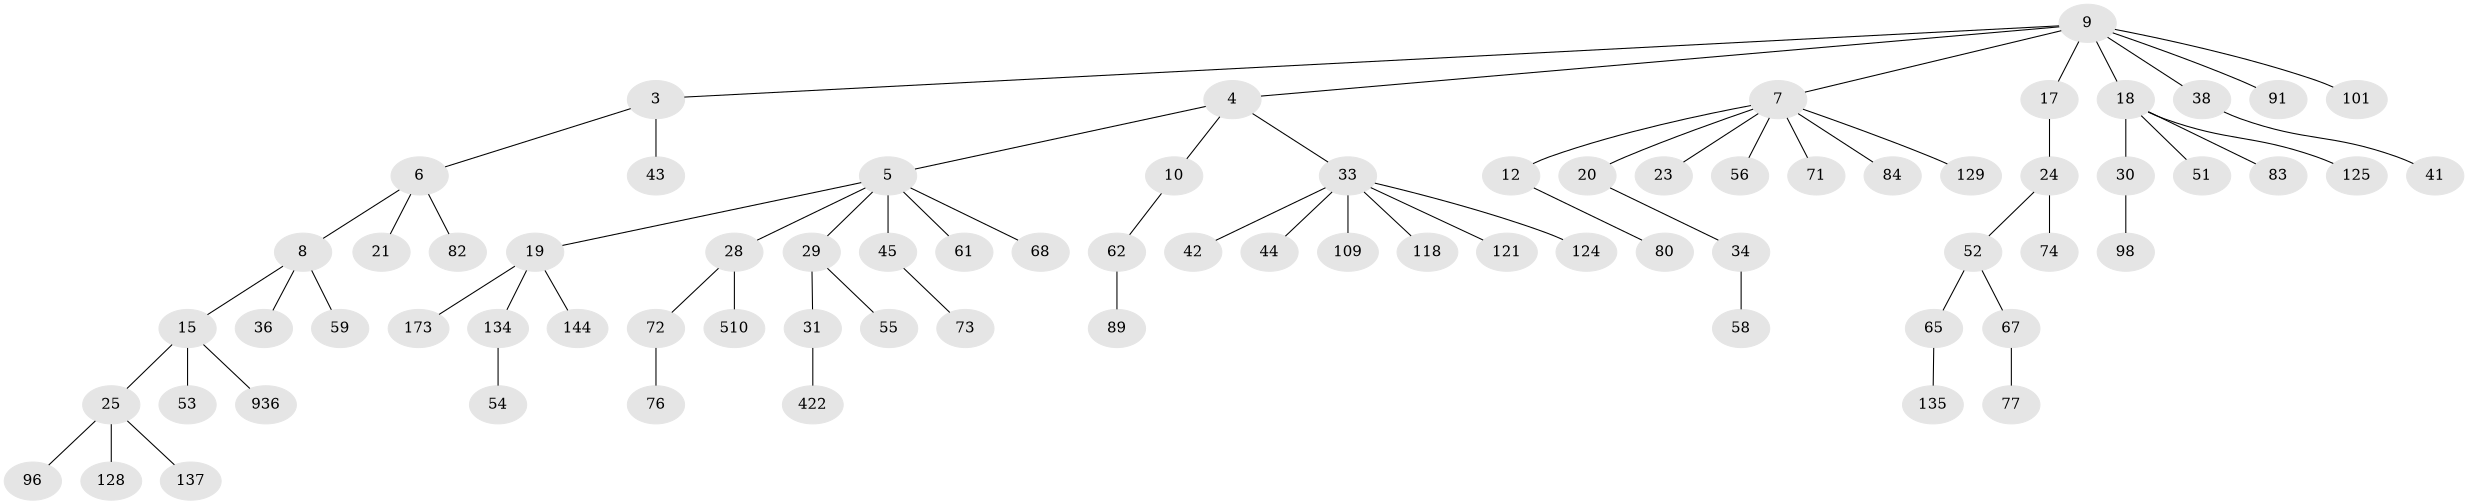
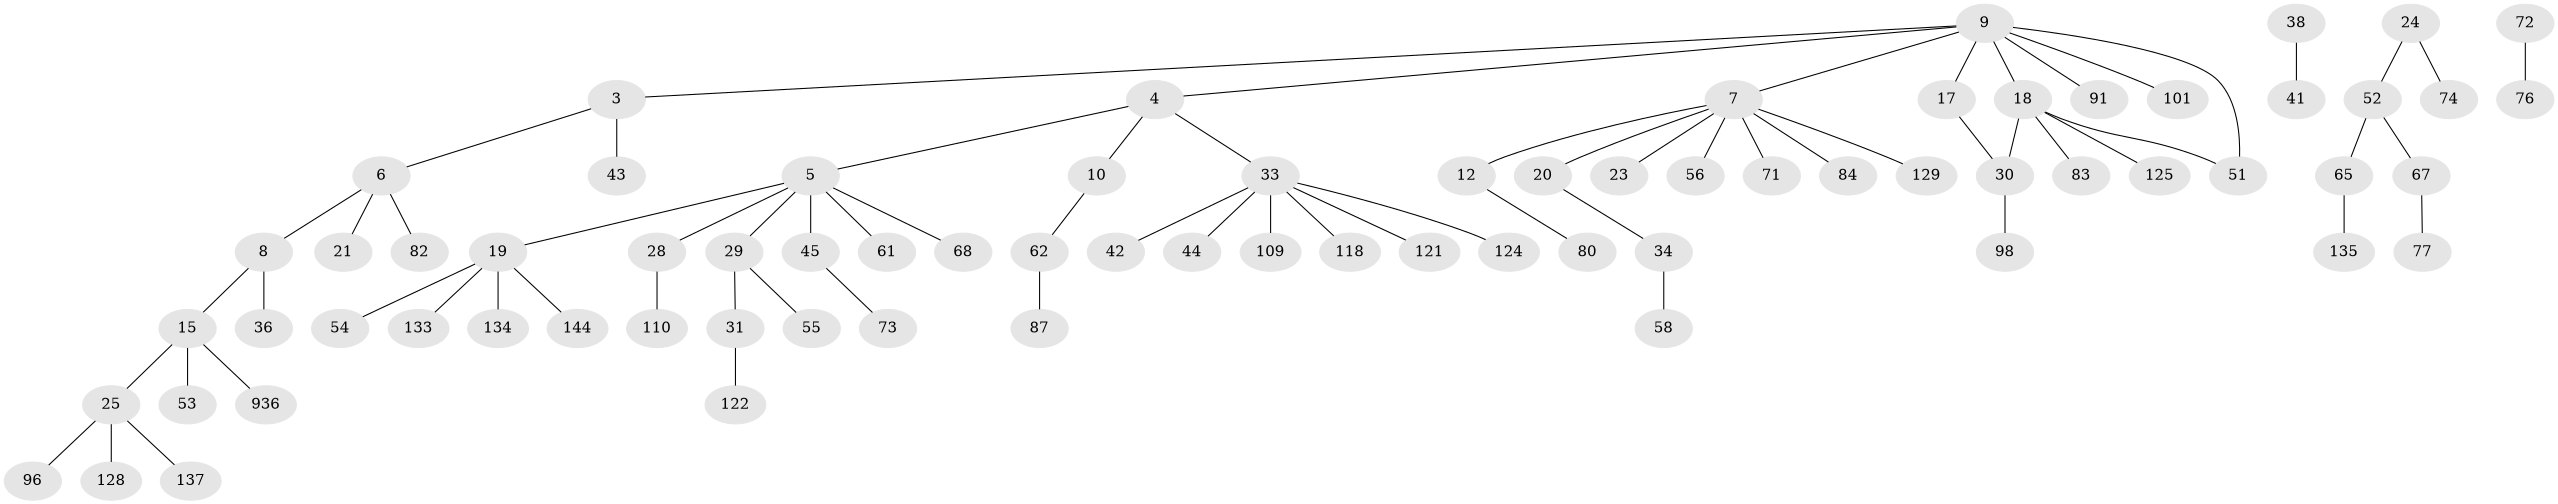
(2145, 62) -> (2158, 53)
(2050, 138) -> (1976, 138)
(695, 290) -> none
(340, 329) -> none
(419, 329) -> (419, 329)
(734, 329) -> (657, 329)
(1117, 329) -> (1040, 329)
(498, 367) -> (419, 290)
(813, 405) -> (735, 405)
